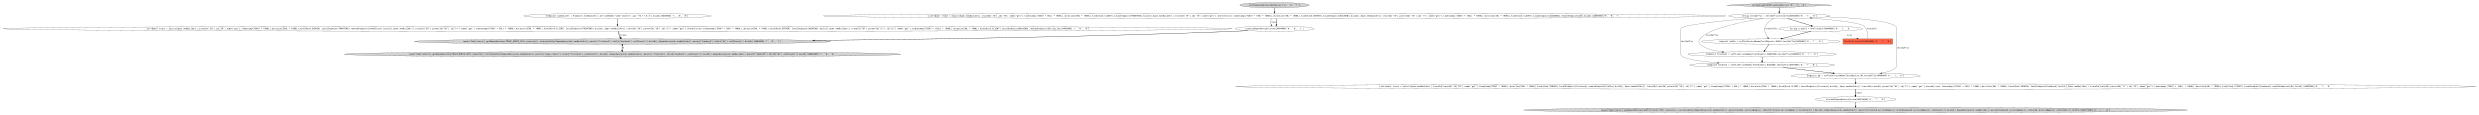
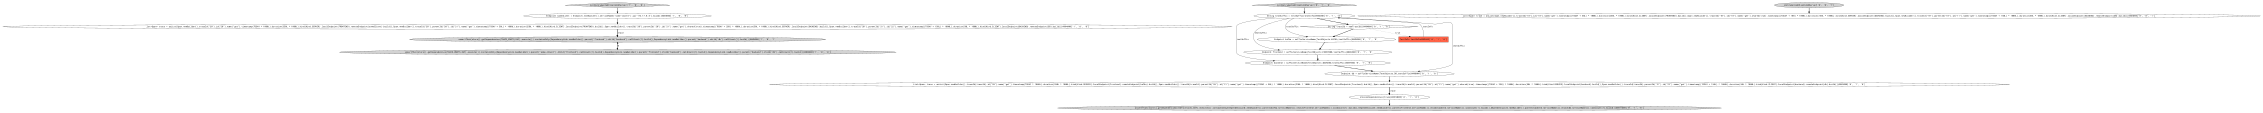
none -> (617, 5)
(1275, 29) -> none
(1821, 29) -> (1359, 27)
